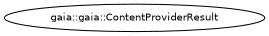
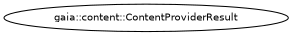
(135, 18) -> (146, 18)
